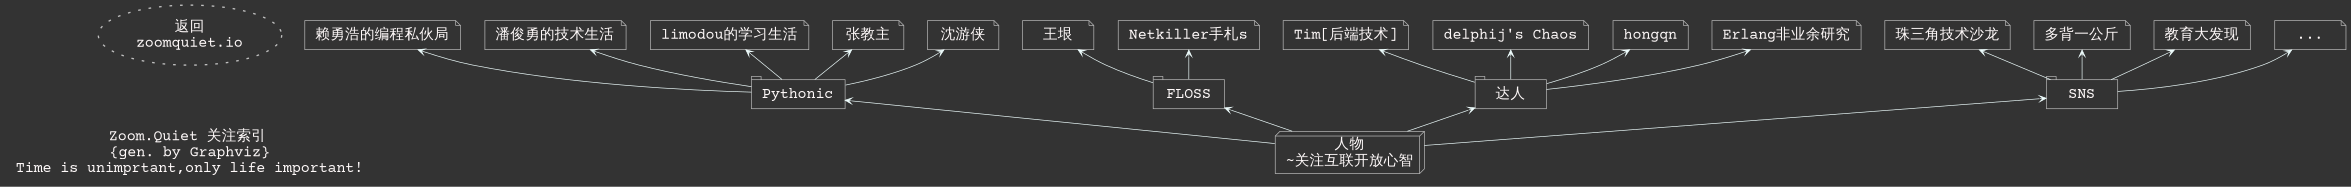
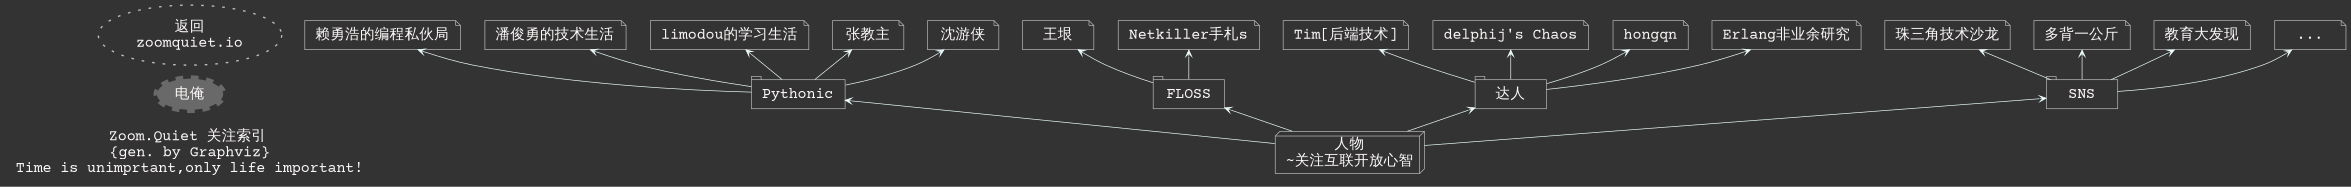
none -> (190, 94)
